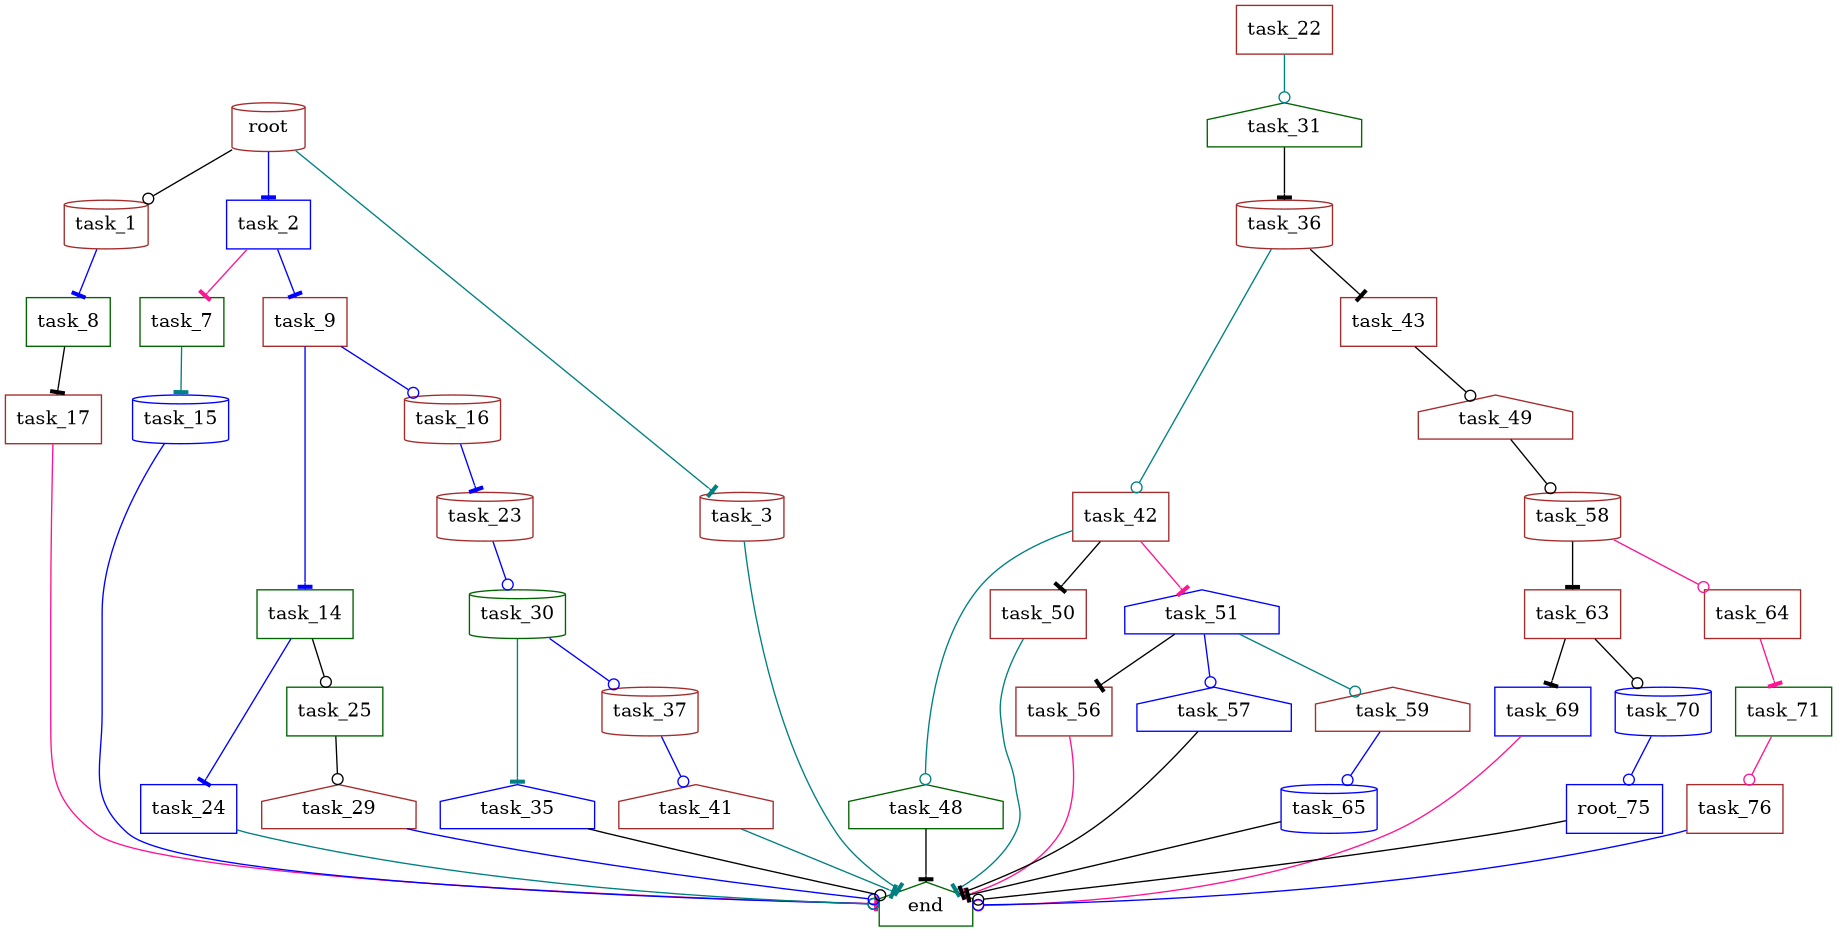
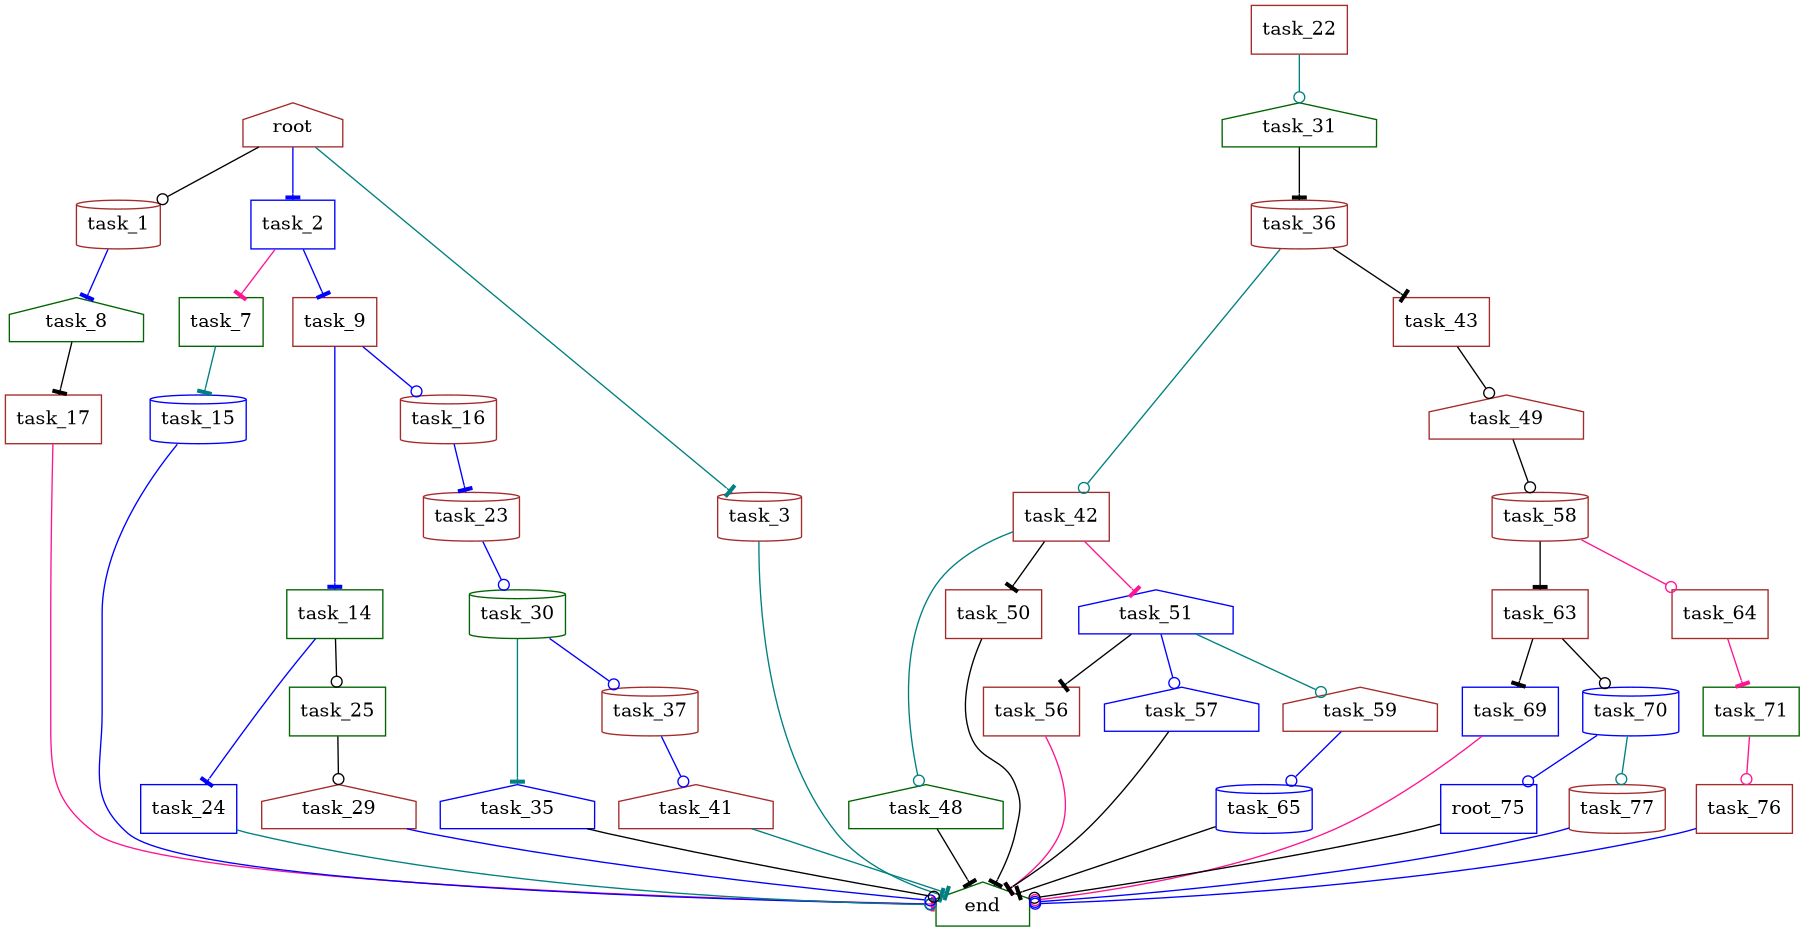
(269, 127) -> (293, 127)
(68, 322) -> (76, 322)
(1013, 773) -> (993, 760)
none -> (1617, 809)
